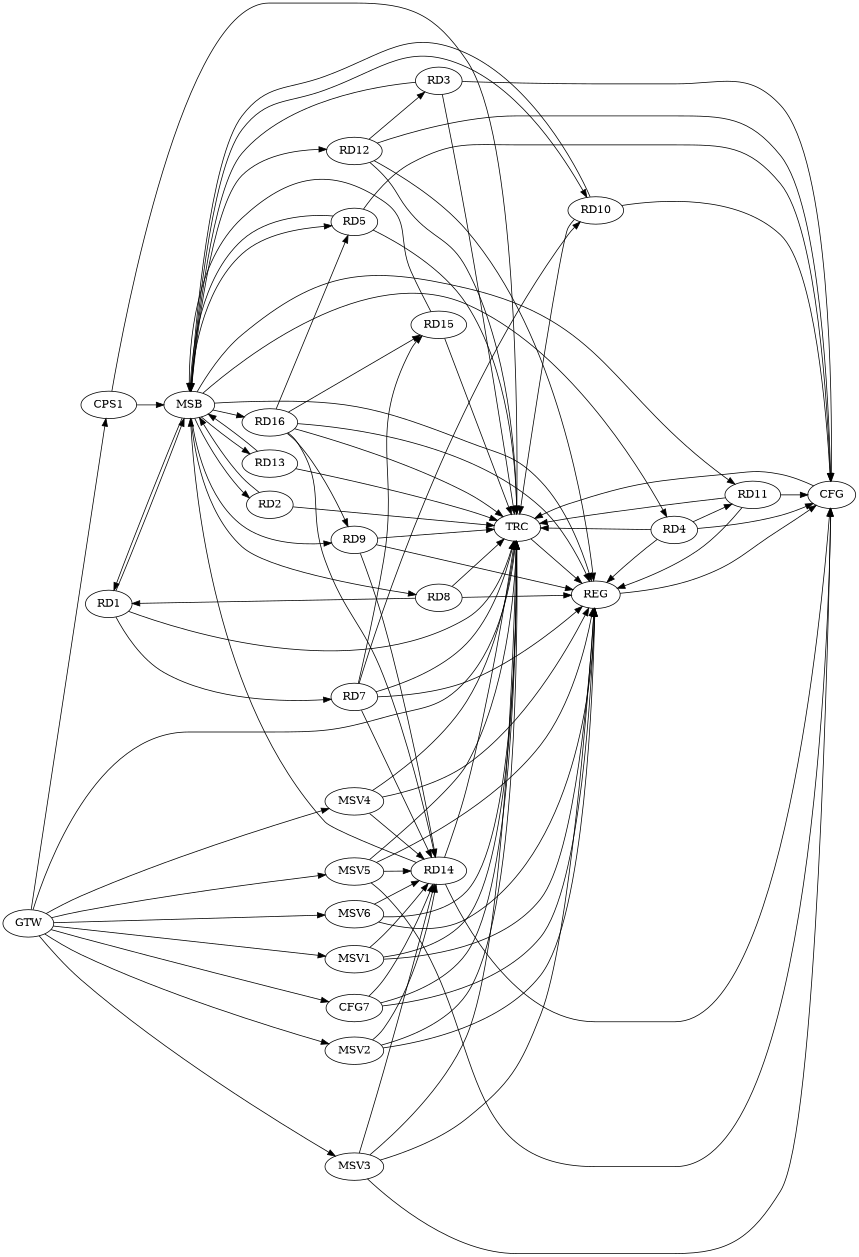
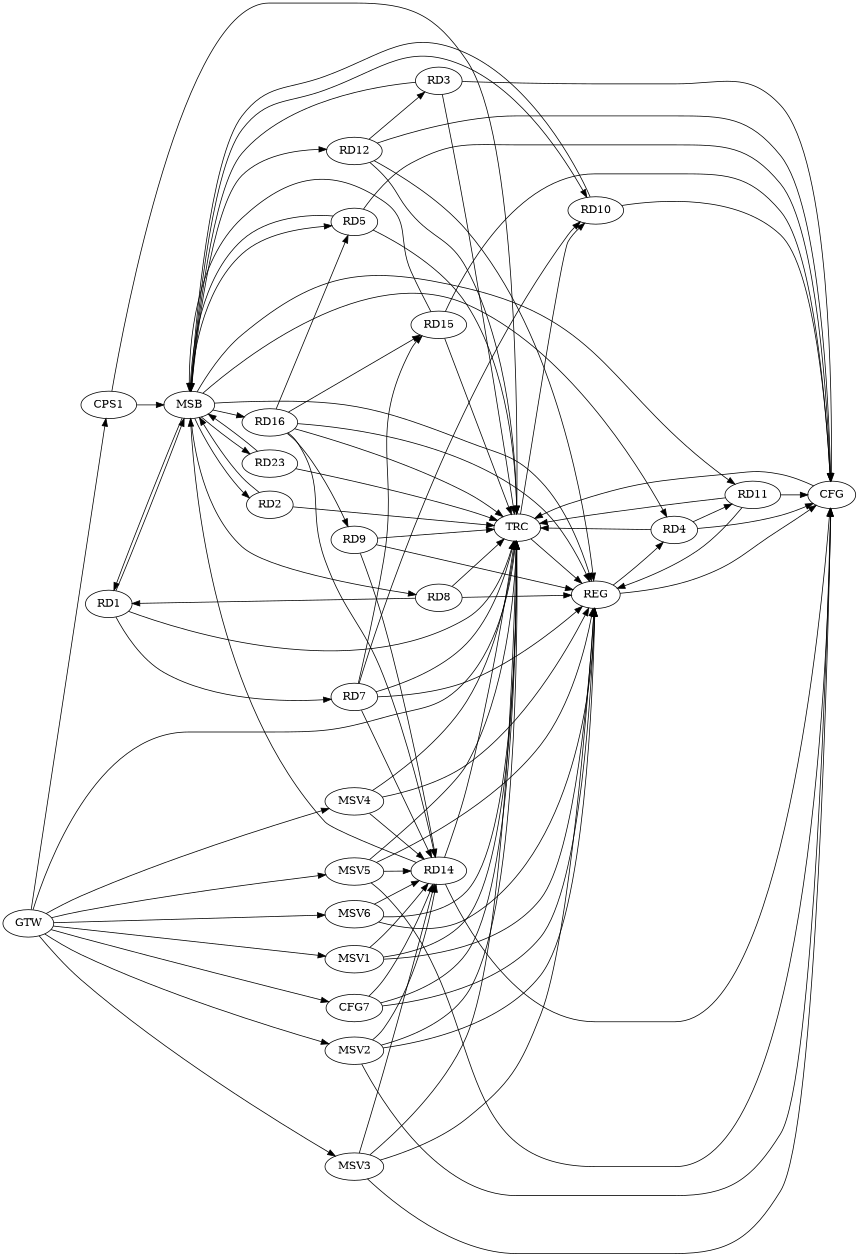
none -> (721, 176)
(545, 347) -> (542, 383)
(270, 464) -> (270, 464)
(229, 513) -> none
(634, 558) -> (636, 567)
none -> (795, 1076)
